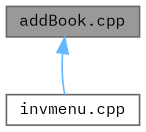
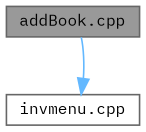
(62, 74) -> (84, 58)
